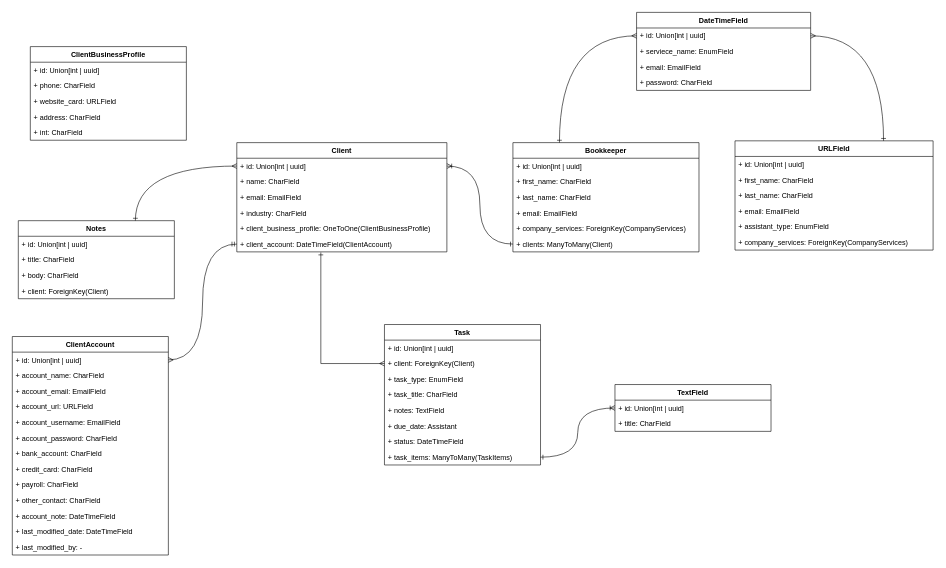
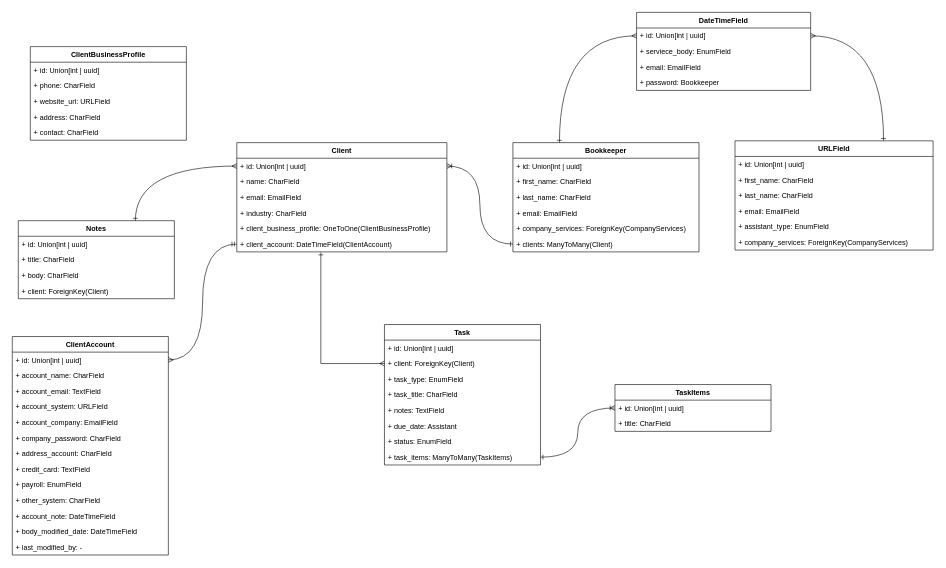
(686, 52) -> (686, 52)
(677, 83) -> (681, 83)
(76, 101) -> (73, 101)
(60, 133) -> (69, 133)
(62, 391) -> (61, 391)
(692, 392) -> (692, 392)
(56, 407) -> (63, 407)
(70, 422) -> (68, 422)
(69, 438) -> (69, 438)
(428, 442) -> (421, 442)
(61, 454) -> (67, 454)
(58, 469) -> (58, 469)
(49, 485) -> (49, 485)
(63, 500) -> (61, 500)
(78, 532) -> (79, 532)
